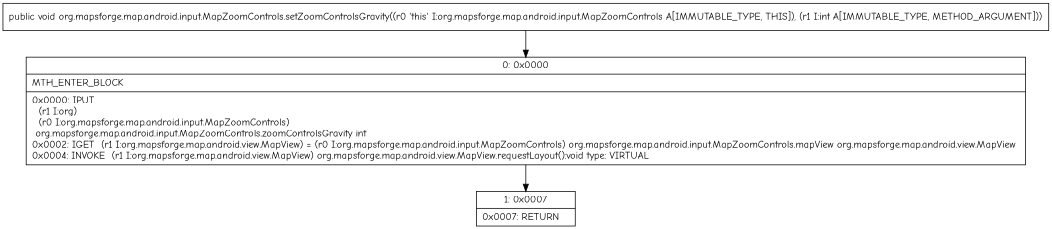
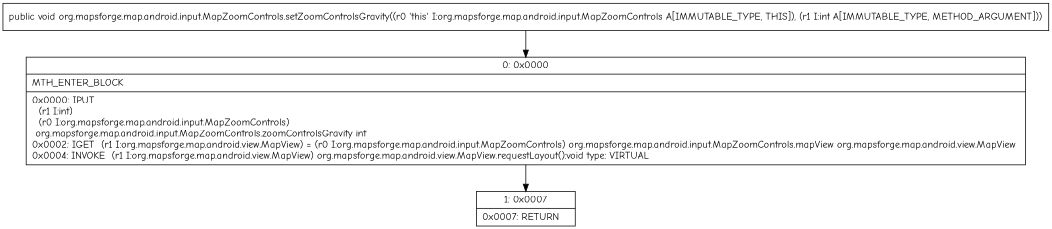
(55, 111) -> (52, 111)
